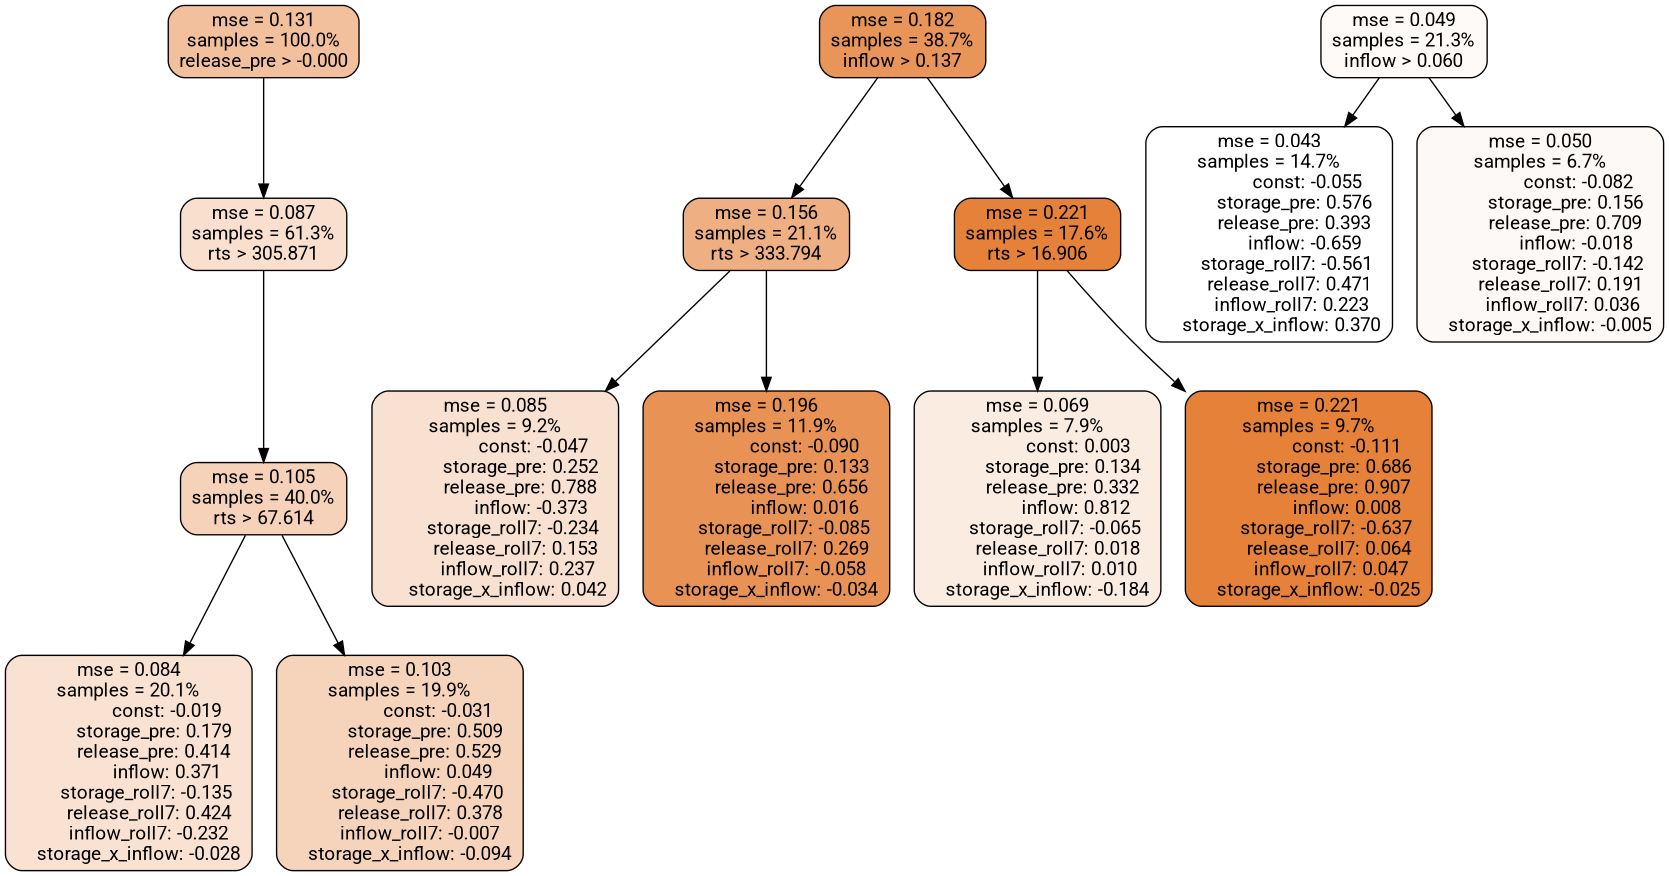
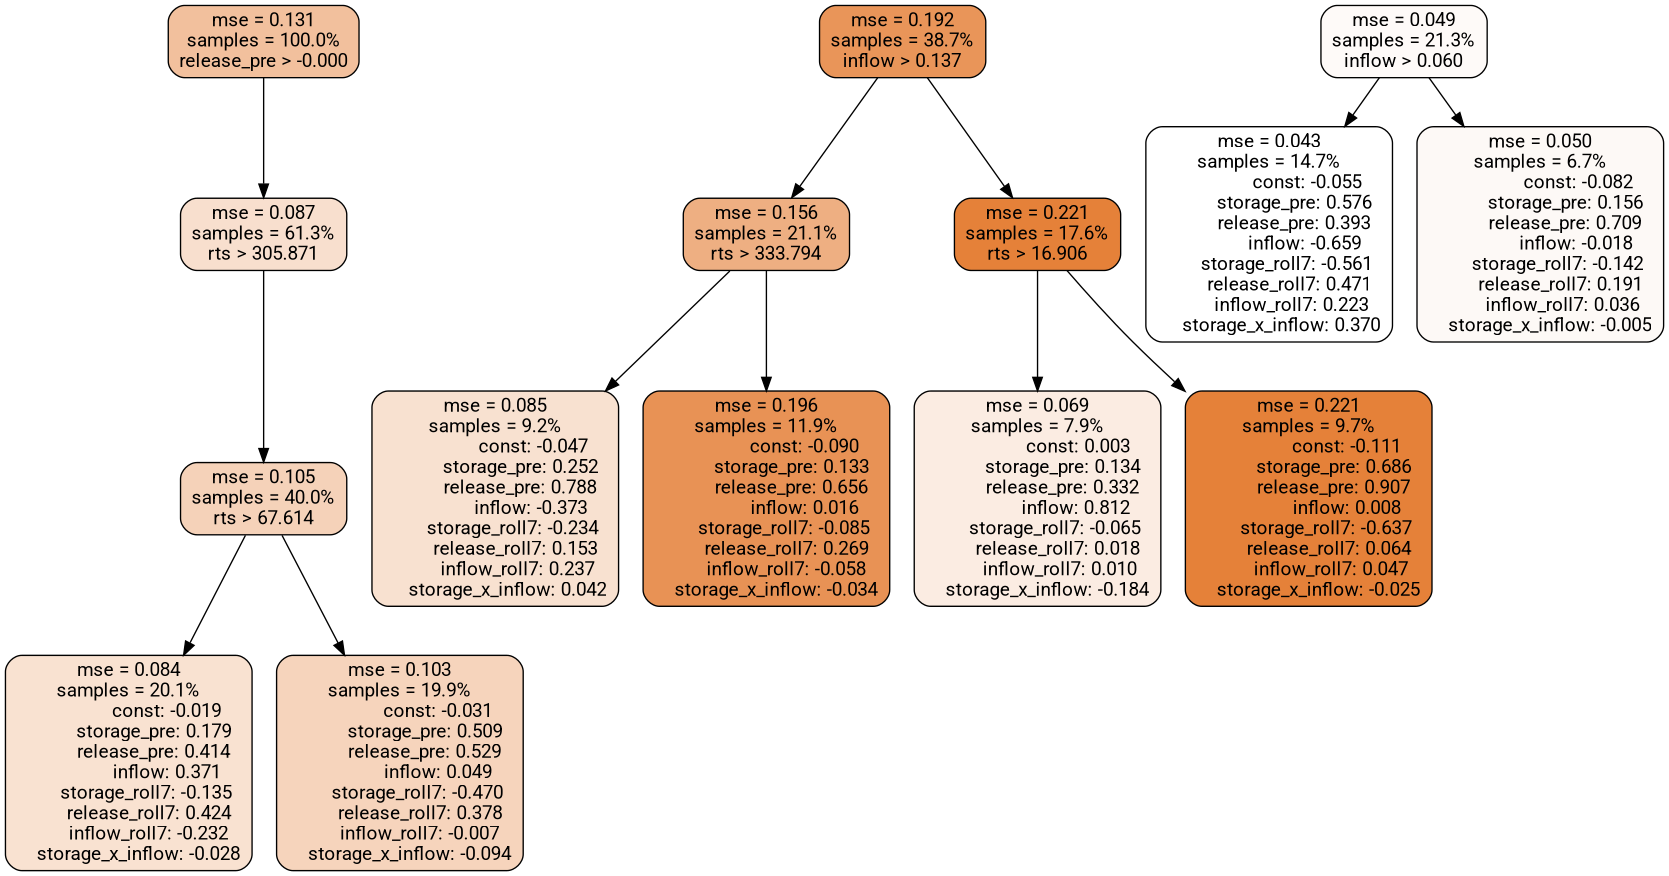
(903, 42) -> (903, 42)
